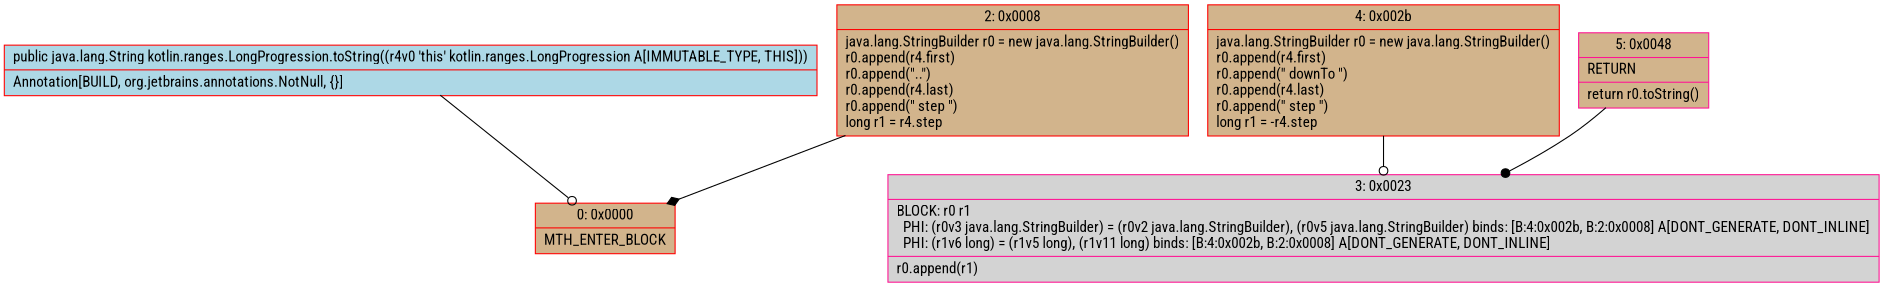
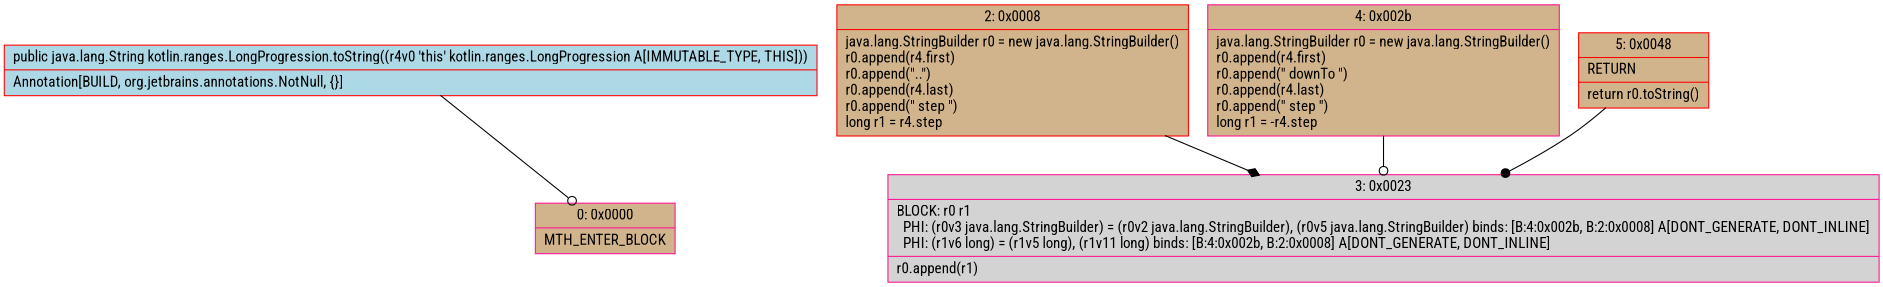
(1384, 70) -> (1384, 70)
(1644, 70) -> (1644, 70)
(762, 167) -> (1206, 153)
(605, 228) -> (605, 228)
